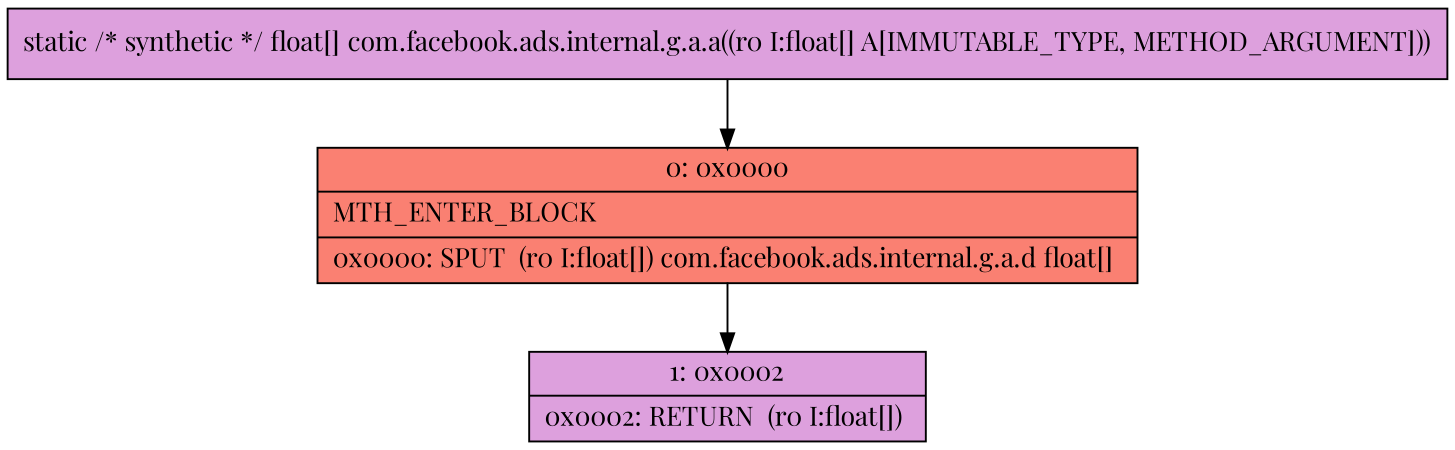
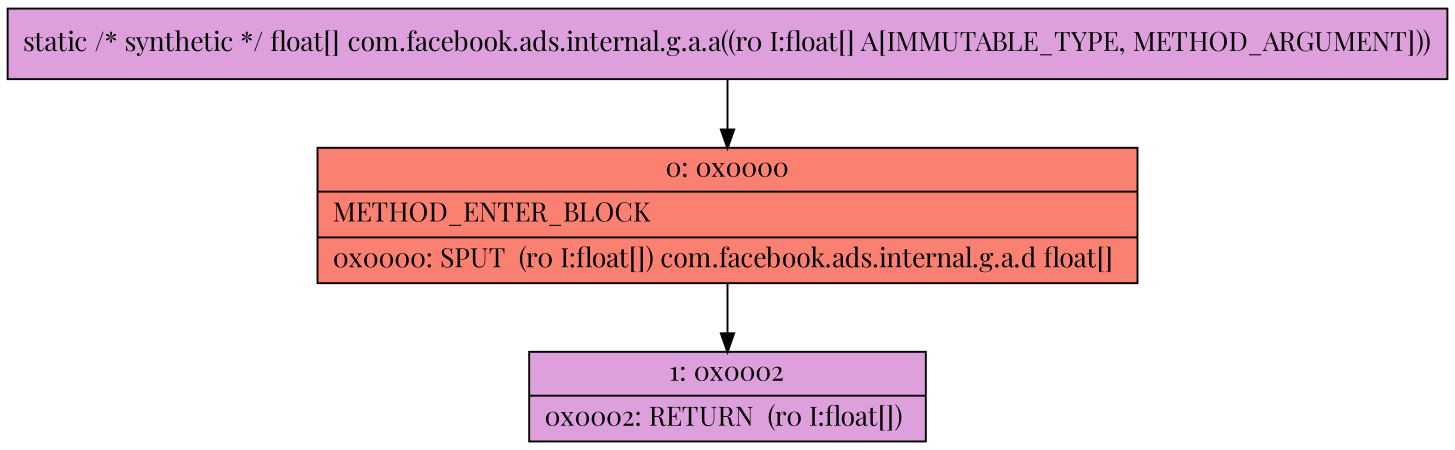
(465, 214) -> (492, 214)
